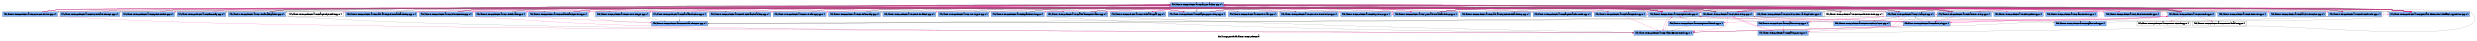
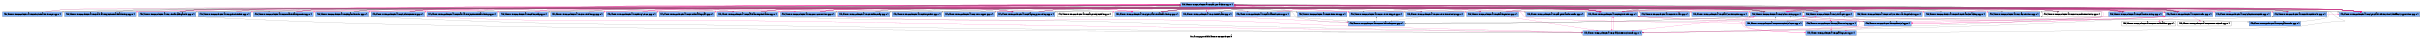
(1290, 7) -> (545, 8)
(909, 14) -> none
(650, 19) -> (1376, 20)
(1696, 24) -> none
